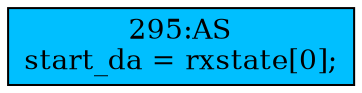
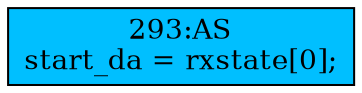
(181, 47) -> (181, 47)
